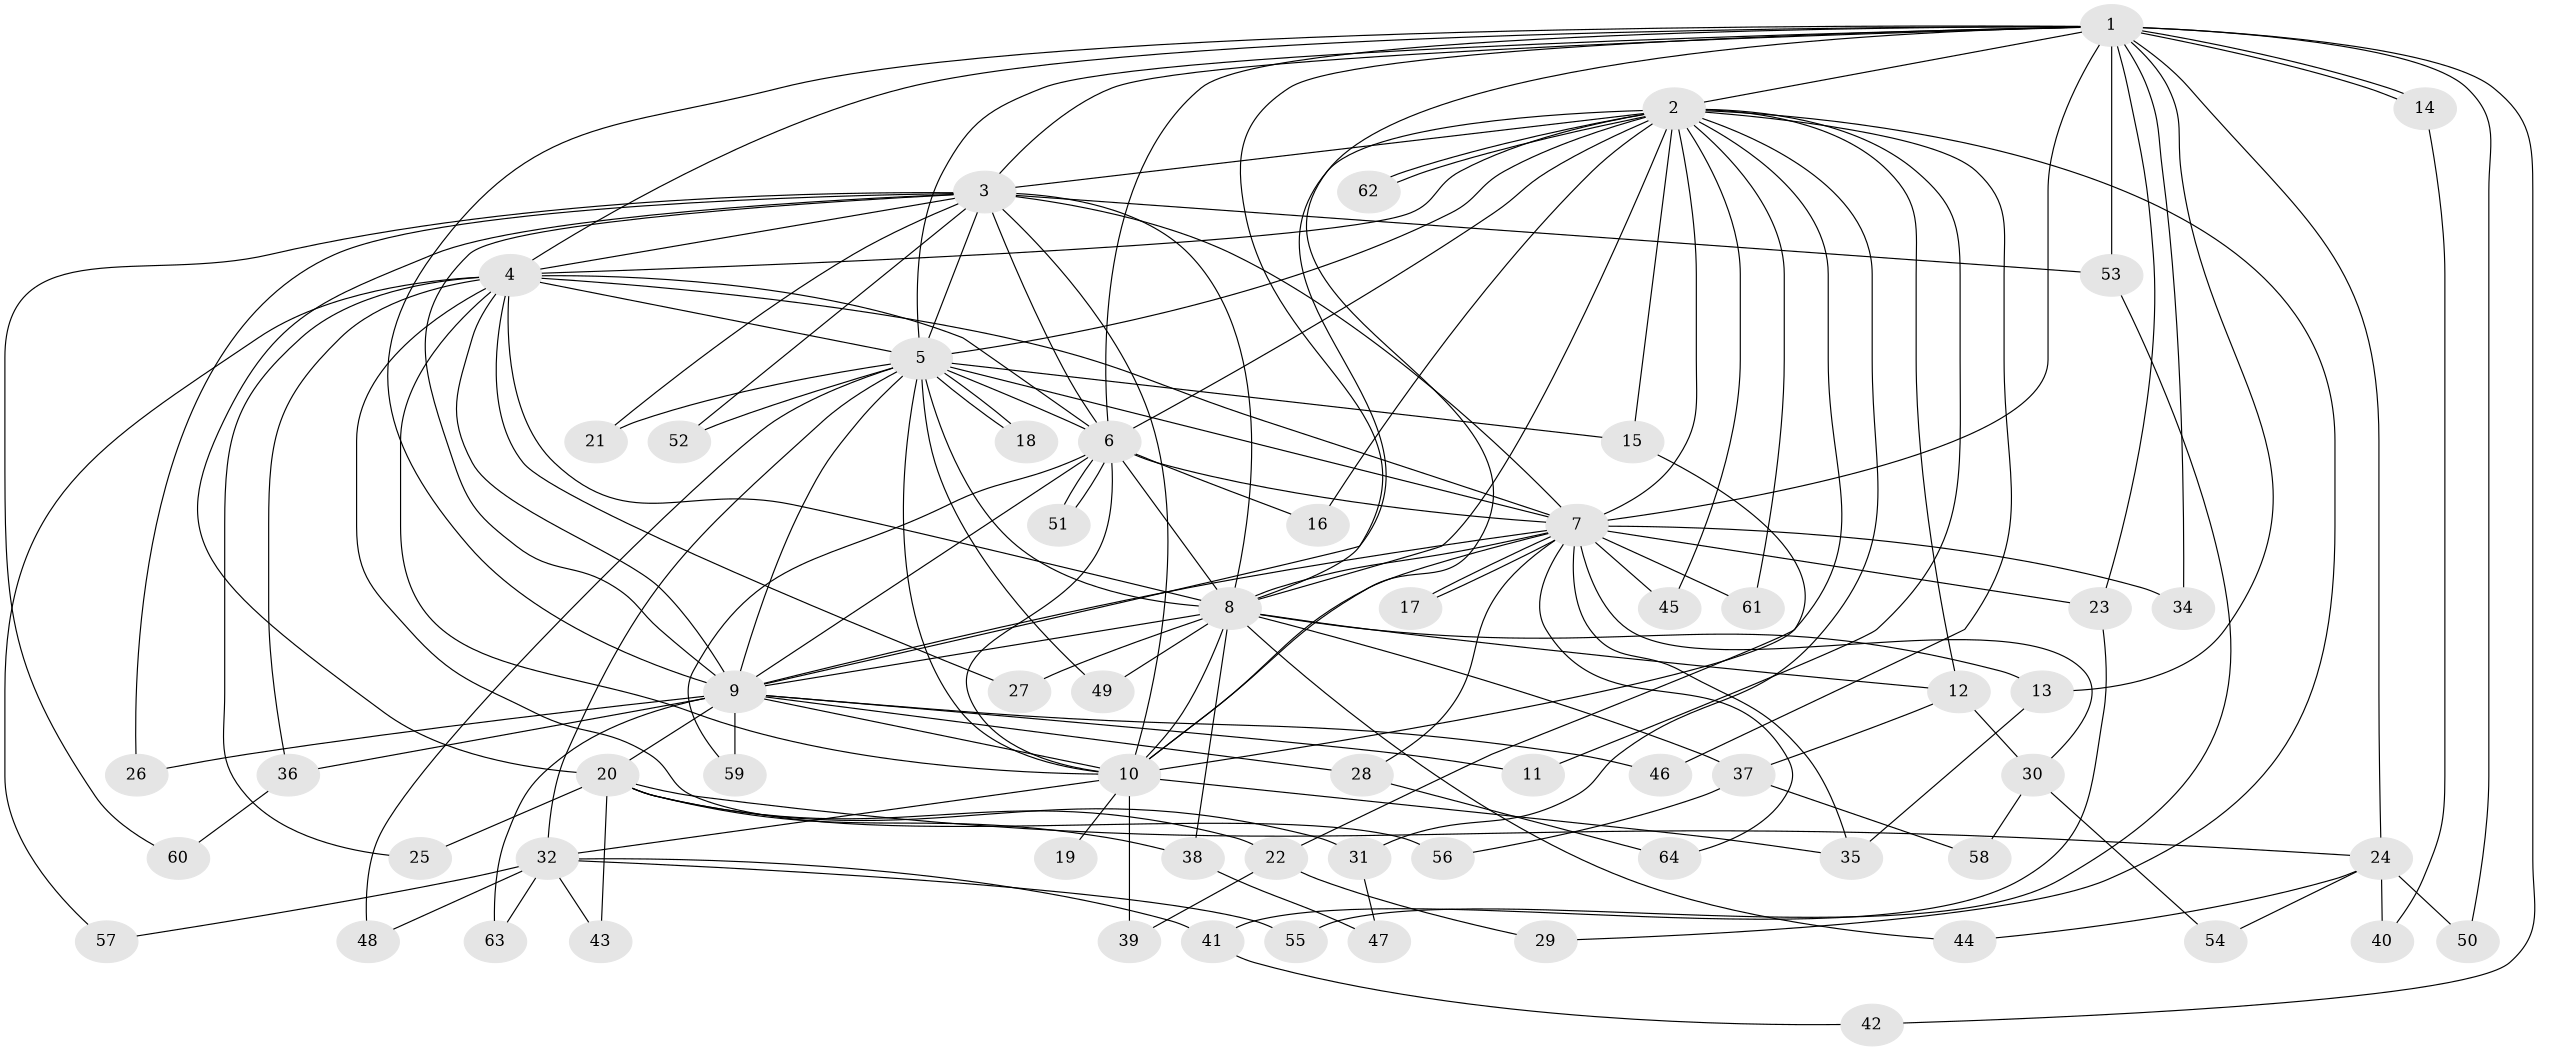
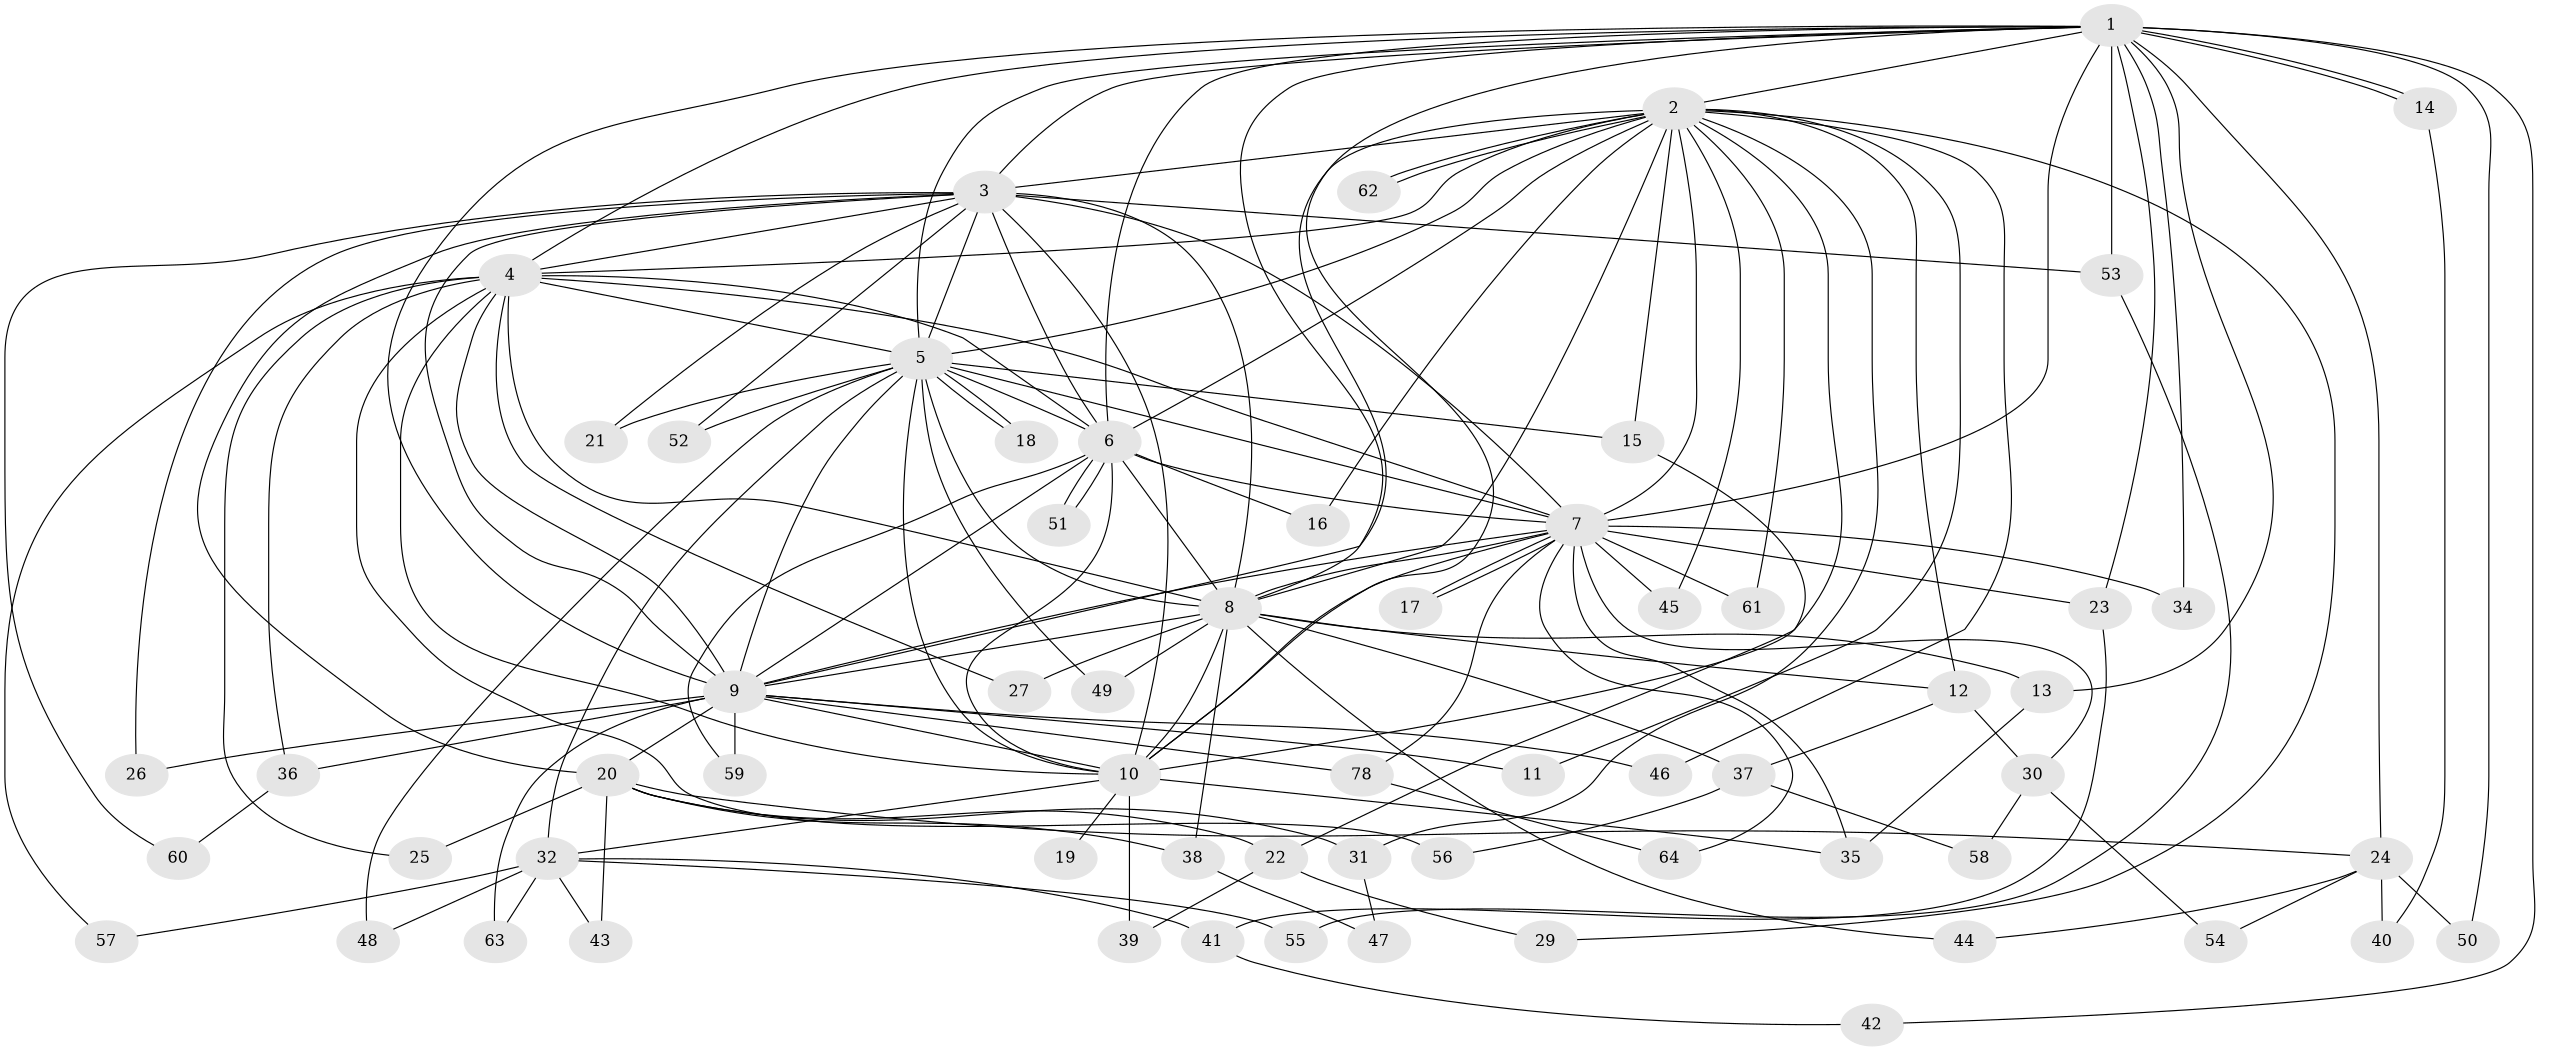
(1362, 775) -> (1362, 775)
